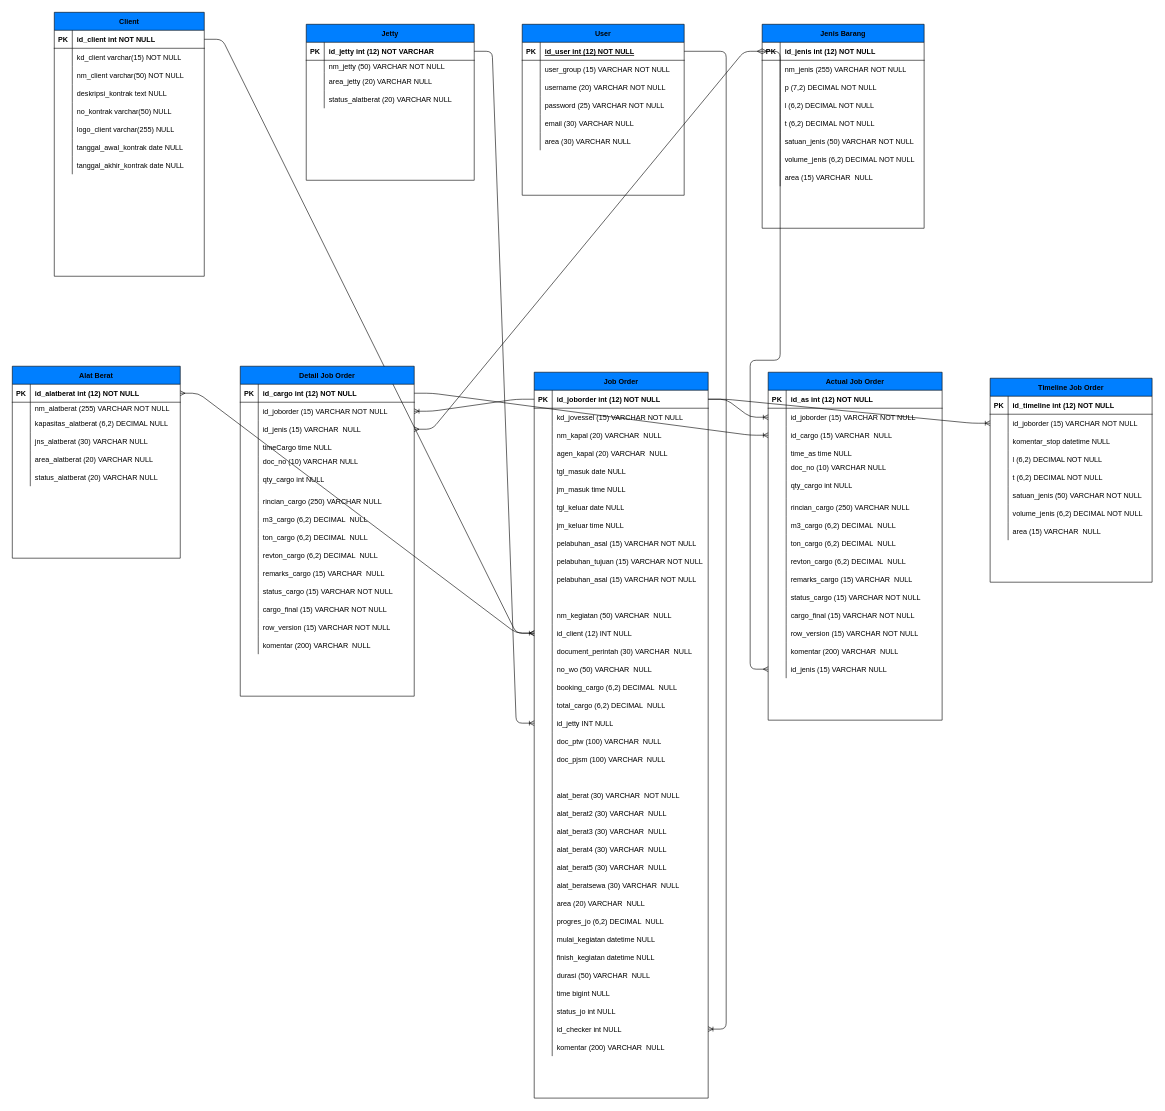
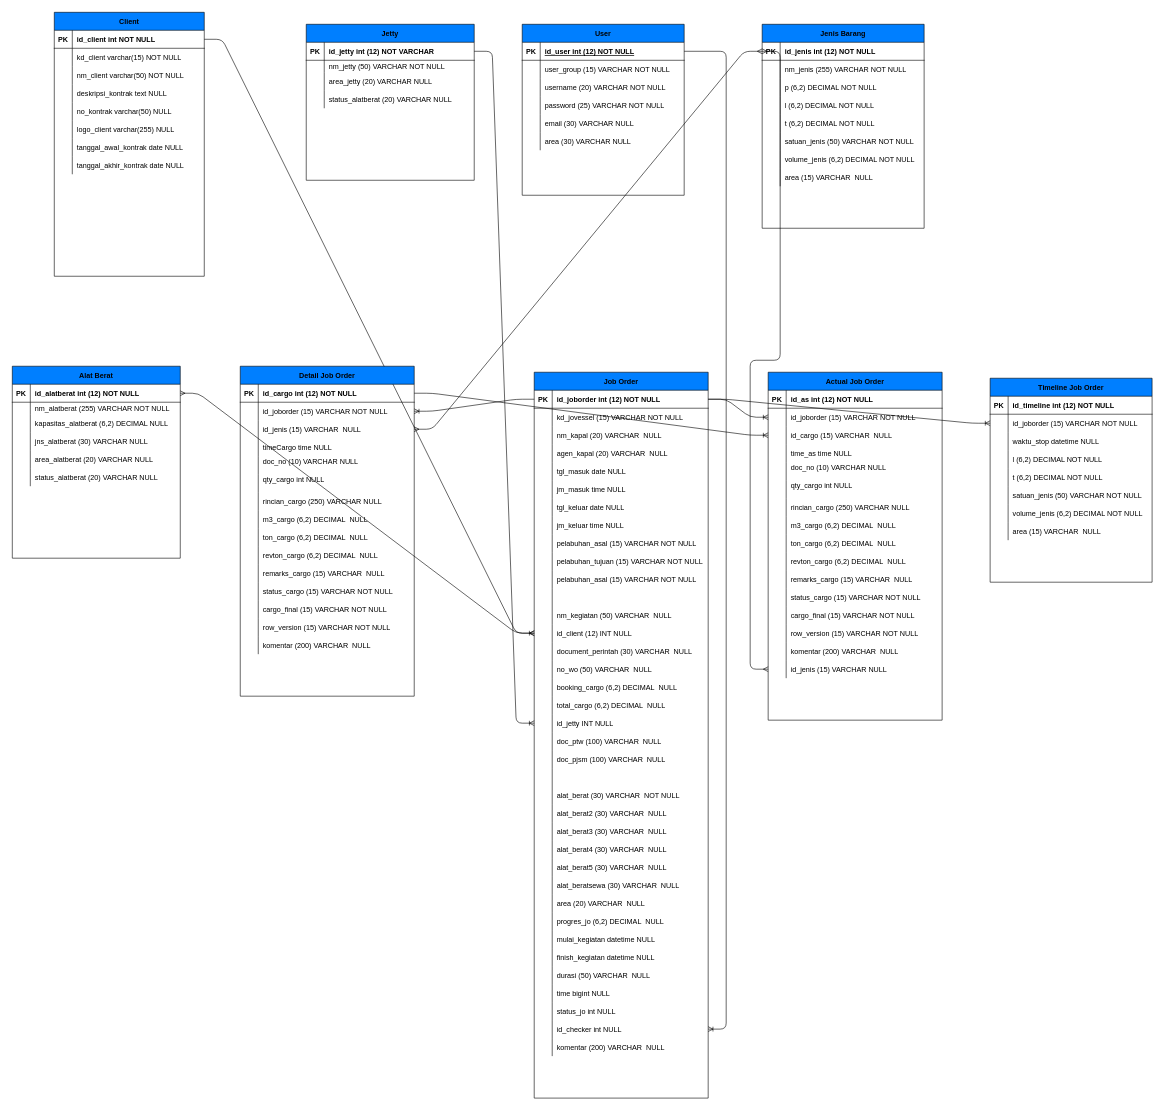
(829, 88) -> (829, 88)
(1064, 442) -> (1058, 442)
